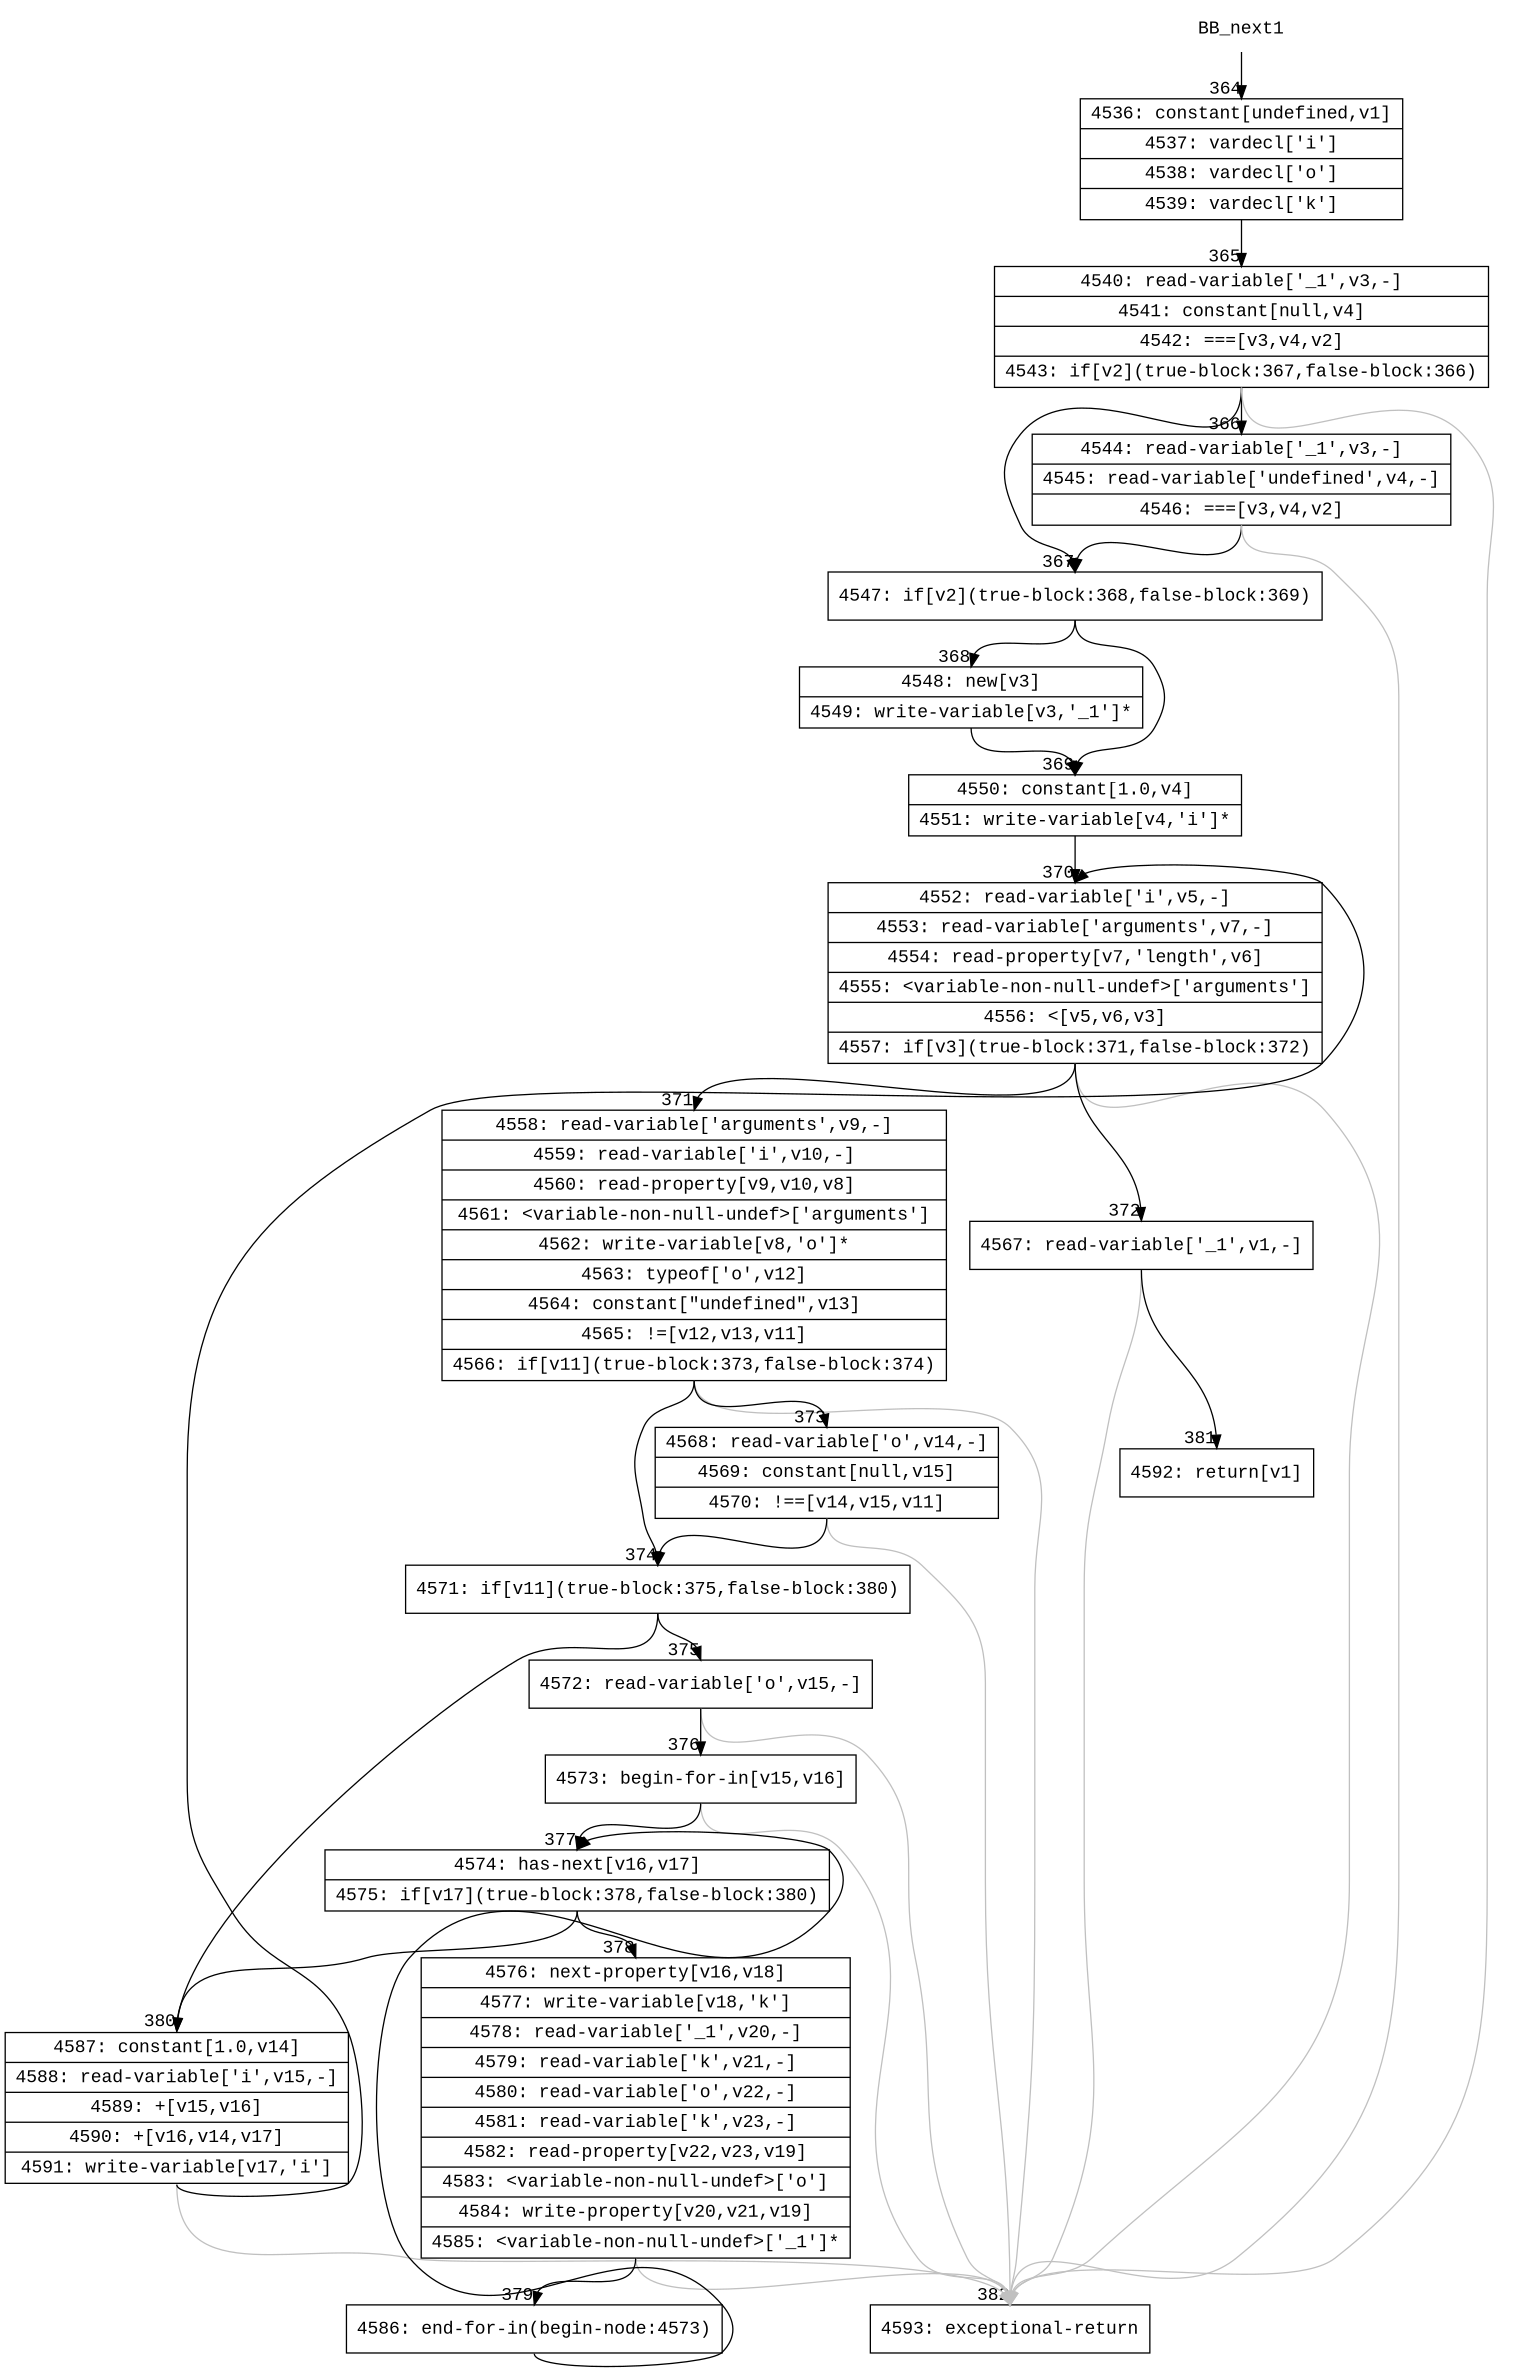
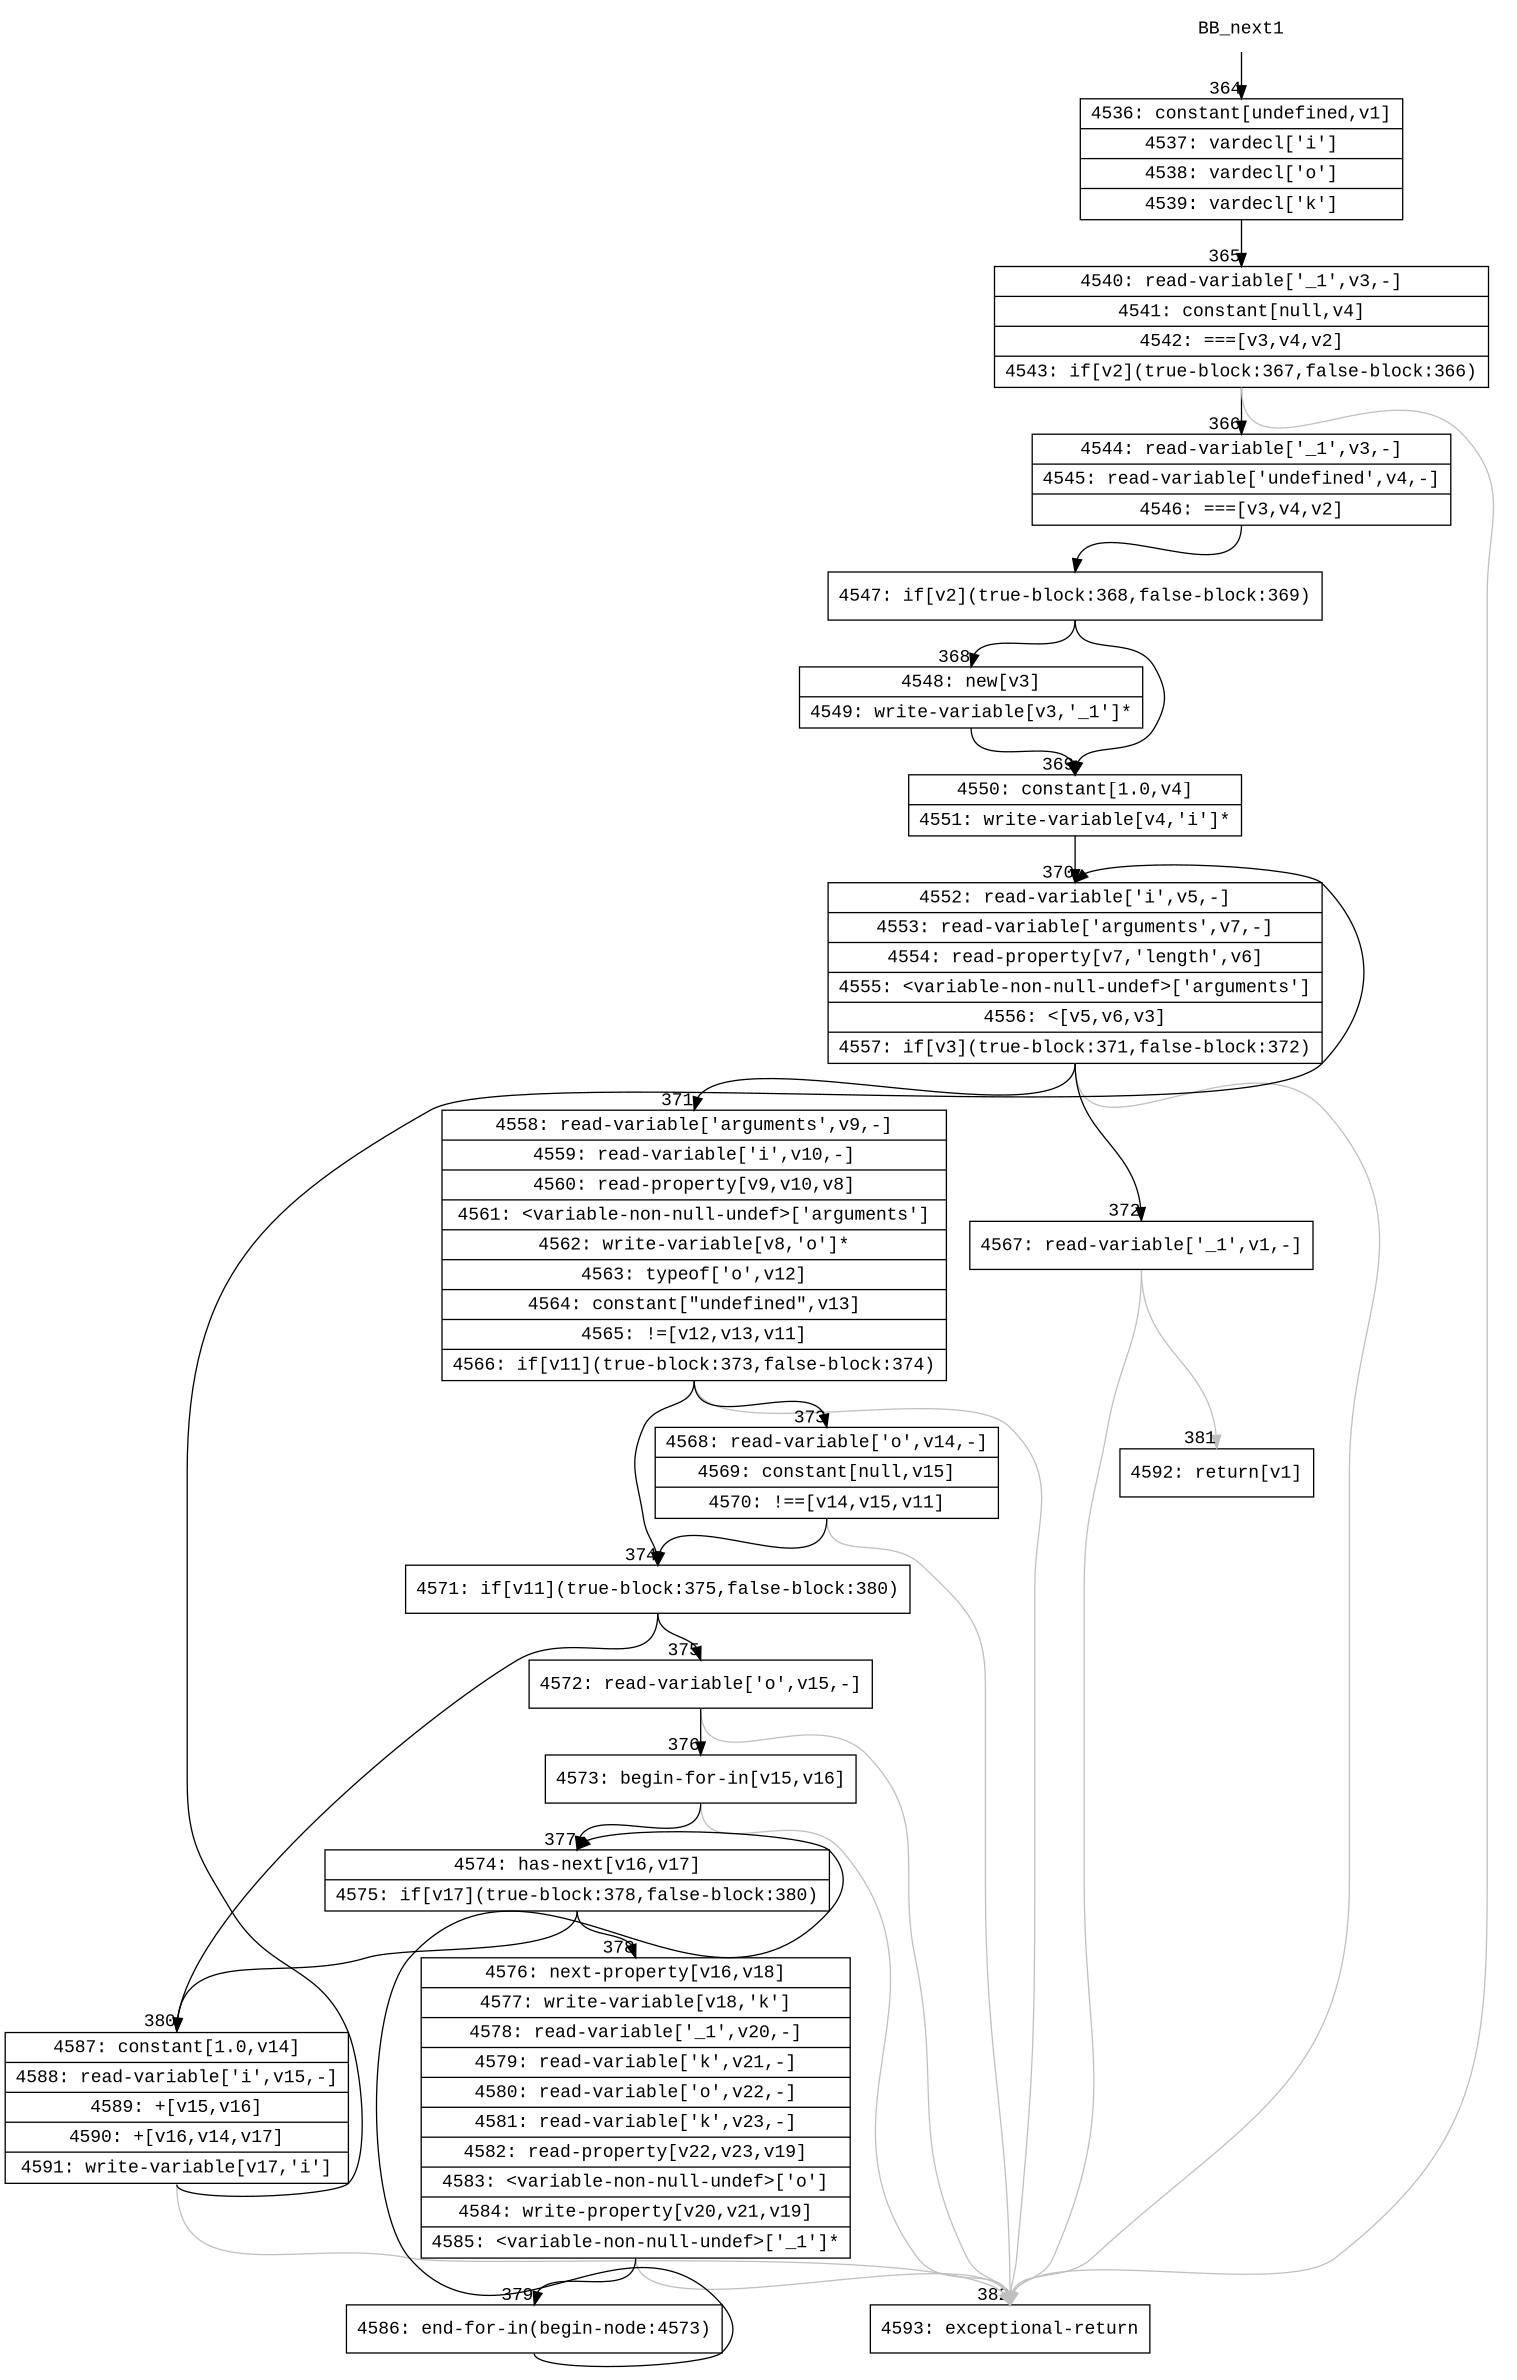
(1060, 412) -> none
(1175, 1354) -> (1175, 1354)
(1399, 1498) -> none
